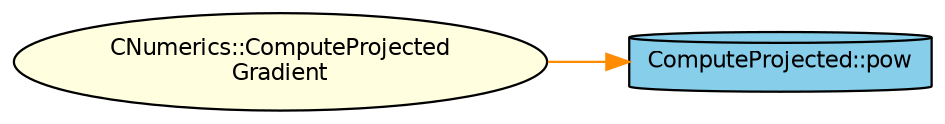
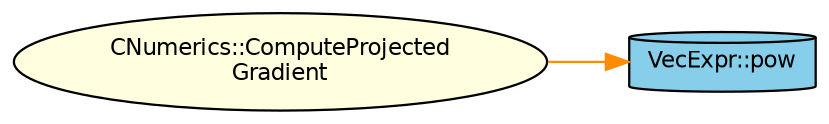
(780, 62) -> (722, 62)
